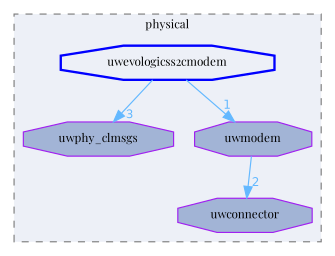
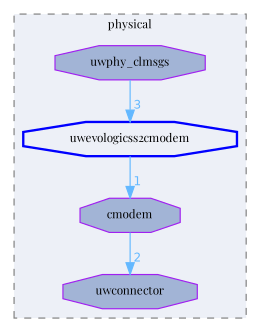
(137, 97) -> (130, 95)
(253, 139) -> (130, 215)
